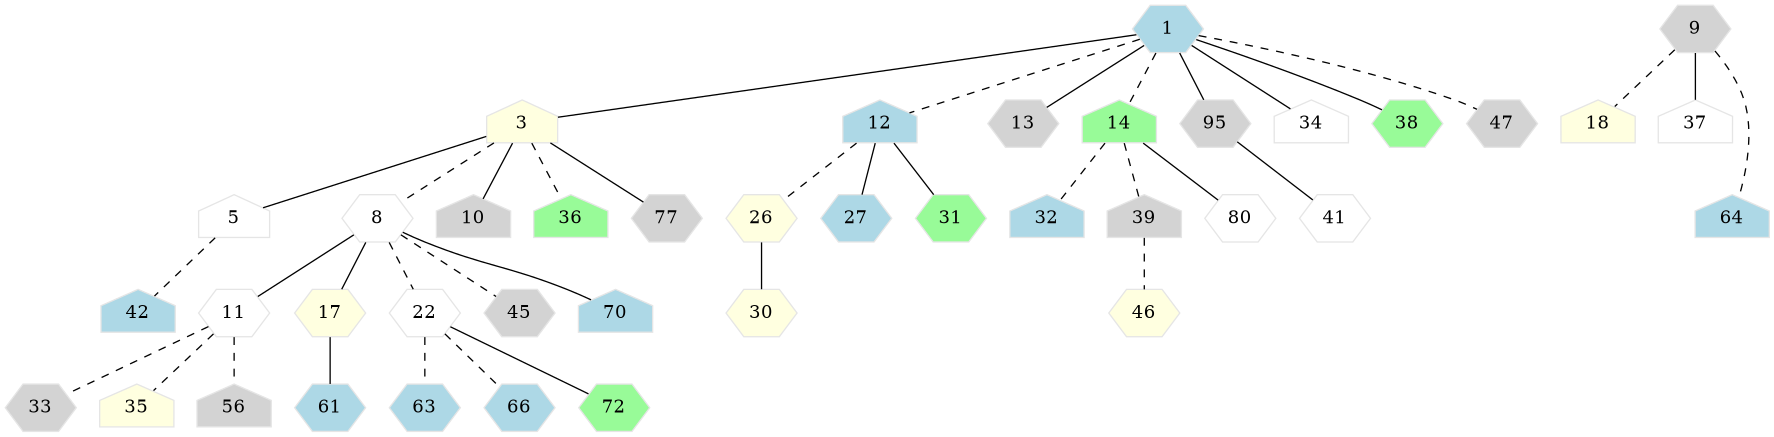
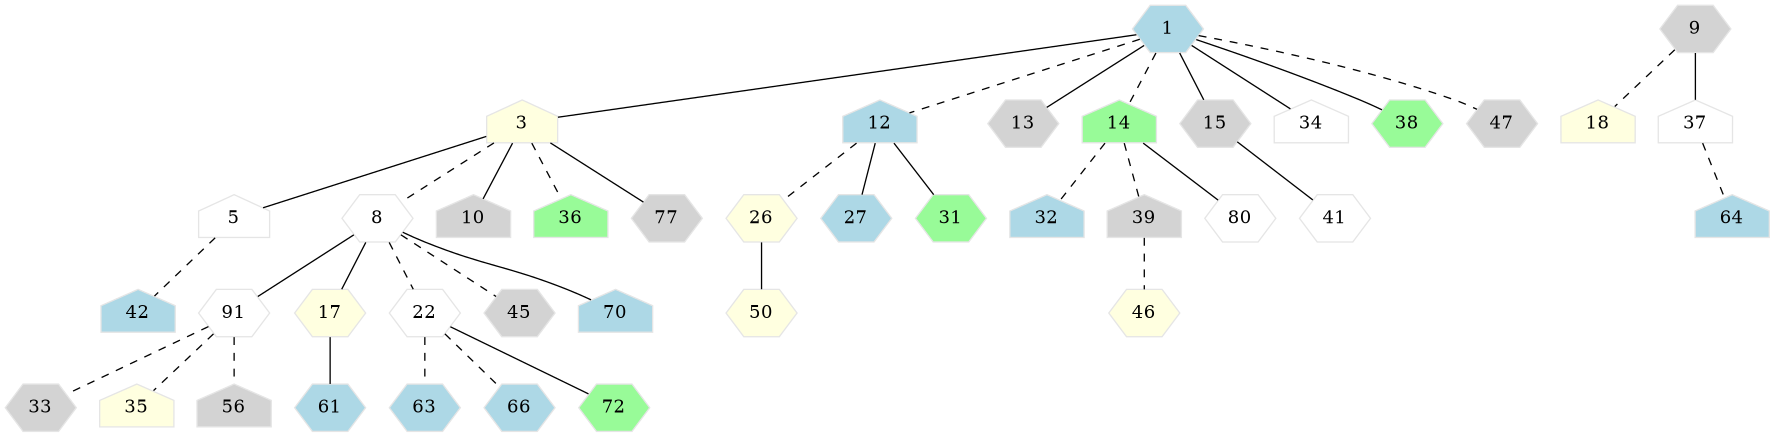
(1748, 120) -> (1714, 170)
(1215, 124) -> (1215, 124)
(234, 313) -> (234, 313)
(762, 313) -> (762, 313)
